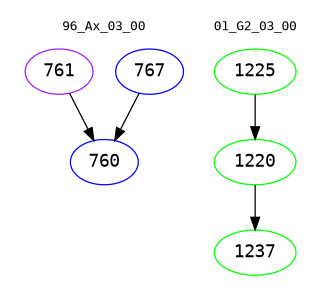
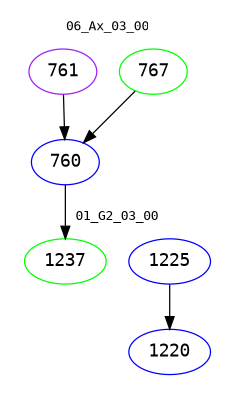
(104, 27) -> (108, 27)
(150, 72) -> (153, 72)
(255, 72) -> (170, 261)
(255, 162) -> (170, 352)
(255, 201) -> (65, 213)
